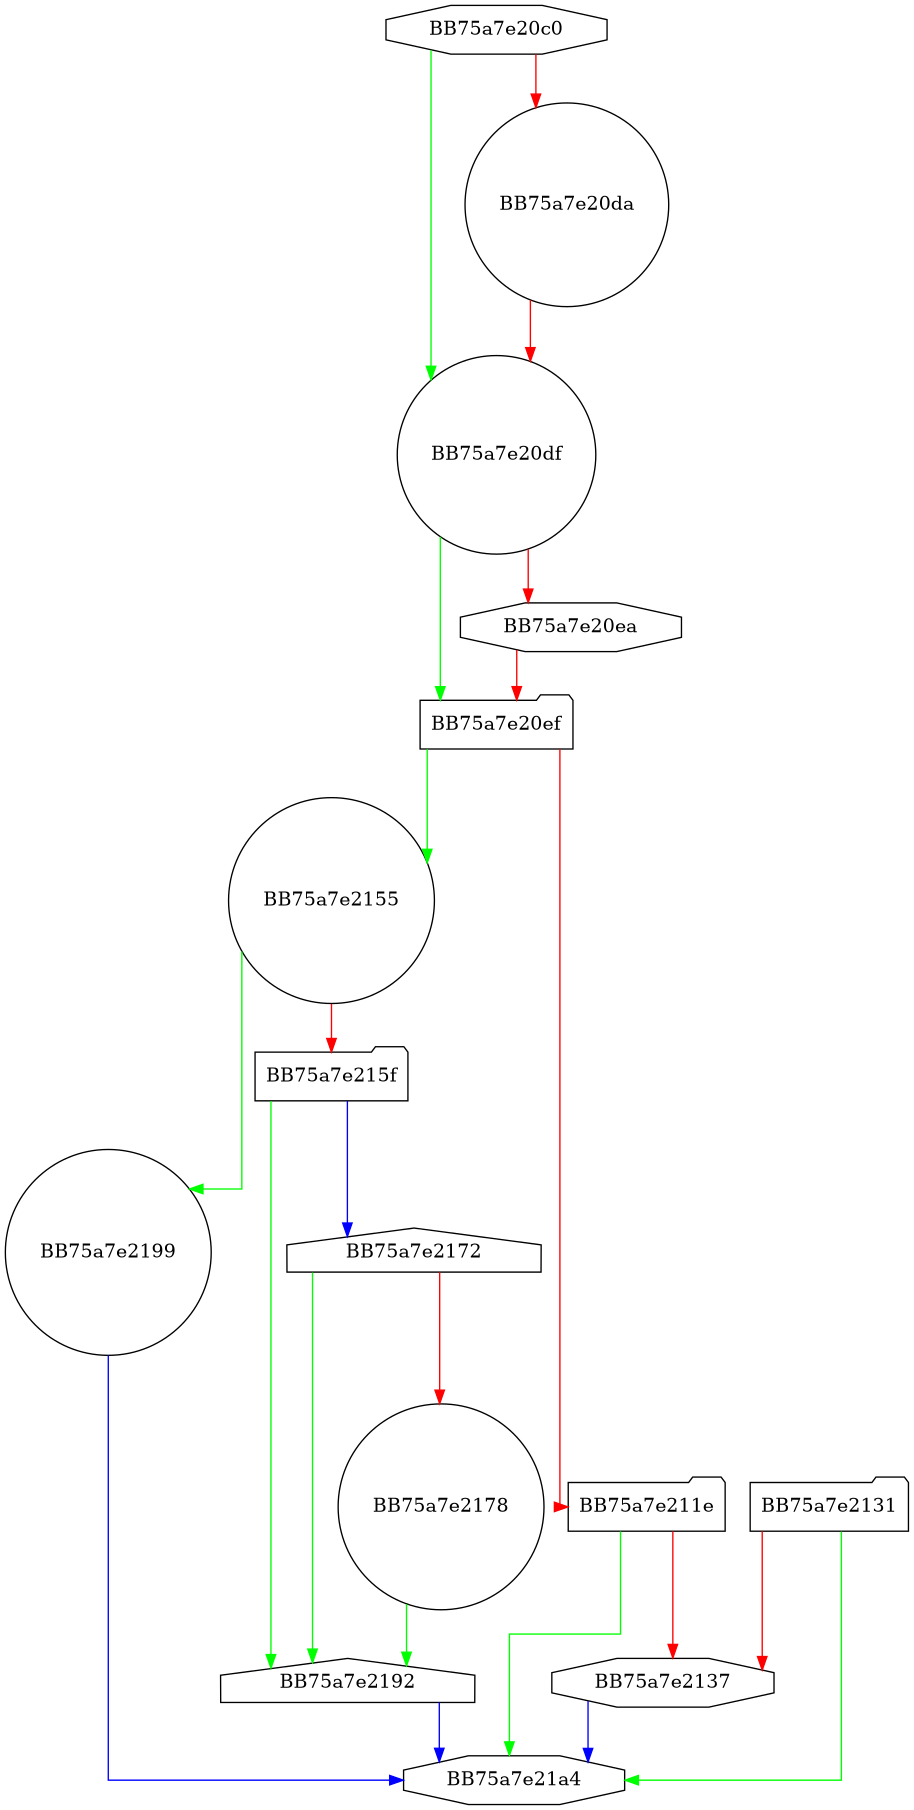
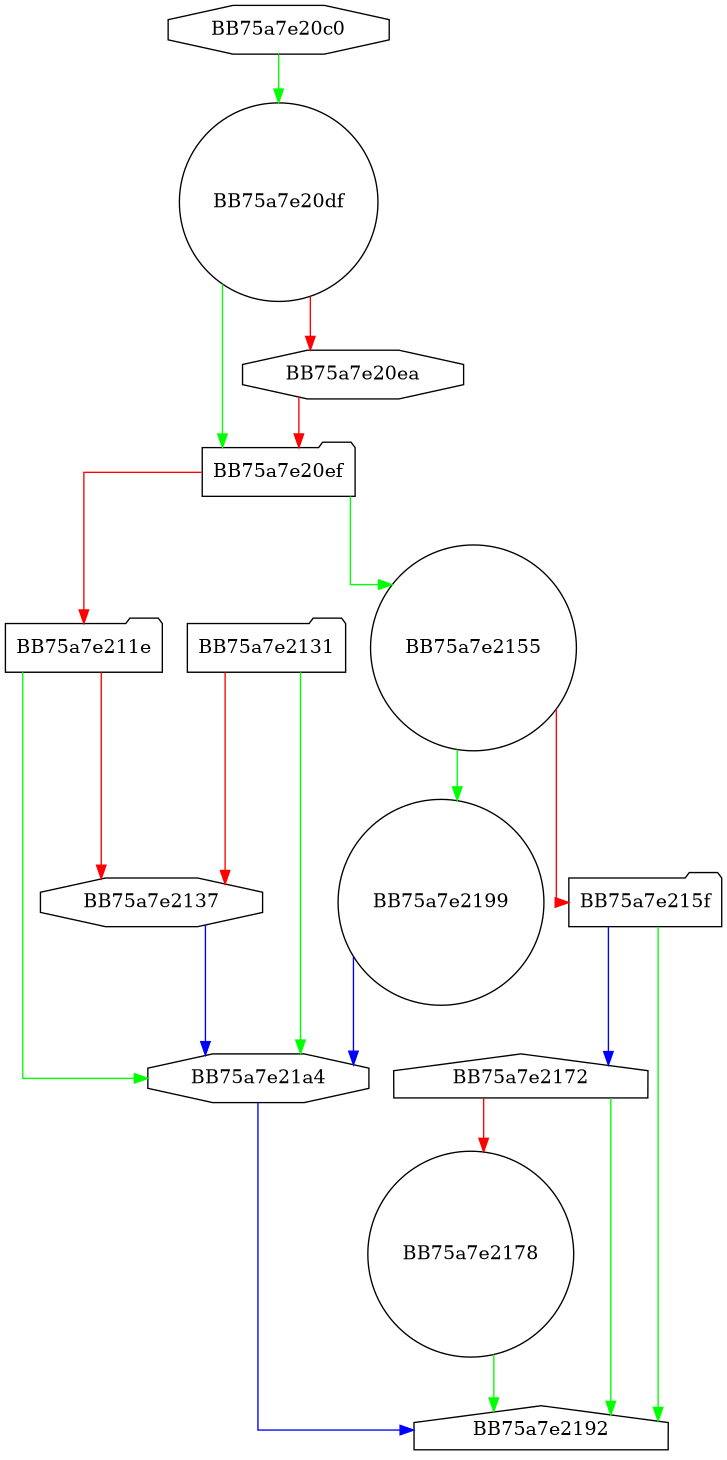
(567, 205) -> none
(439, 1725) -> (258, 1338)
